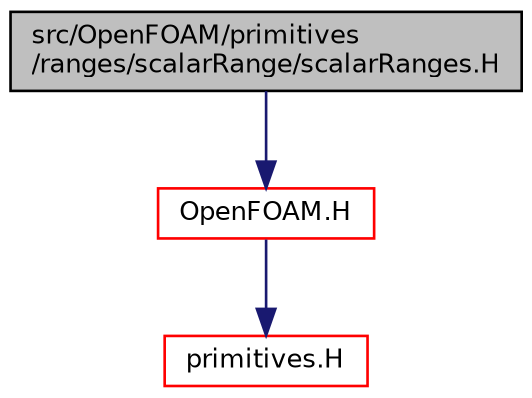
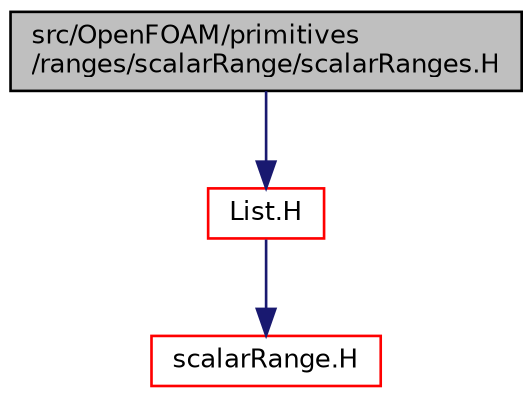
(266, 213) -> (266, 213)
(266, 361) -> (266, 361)
